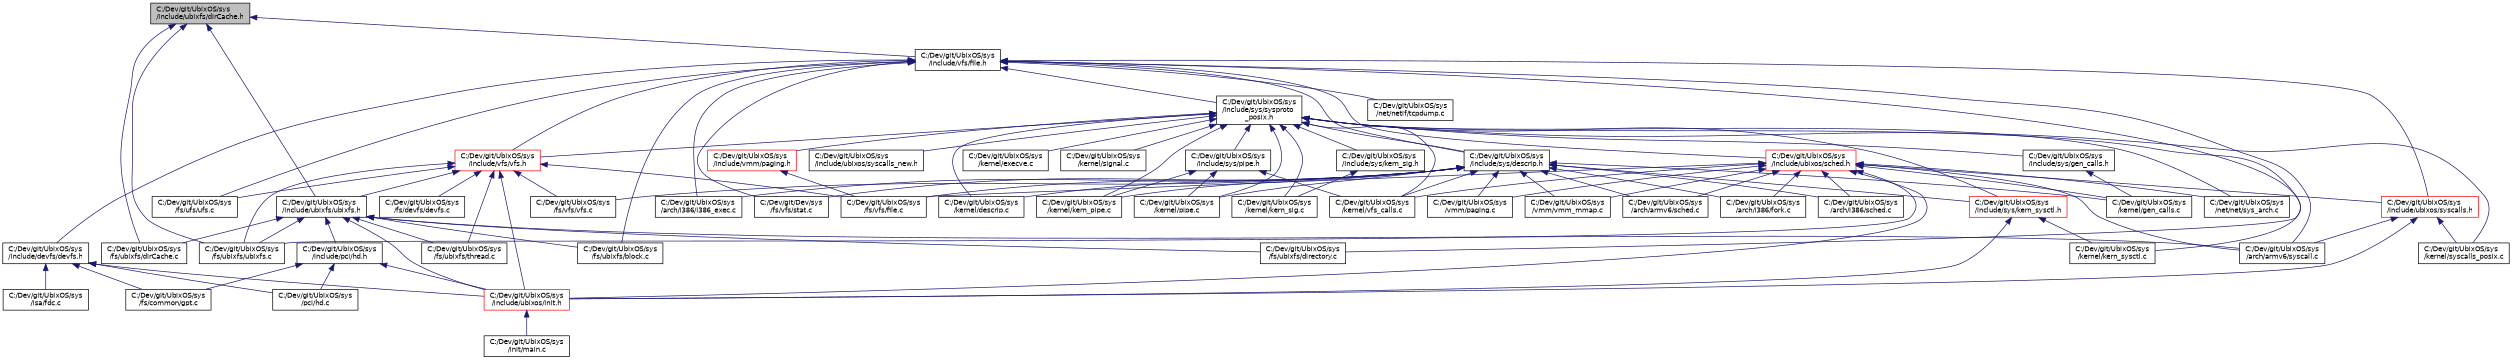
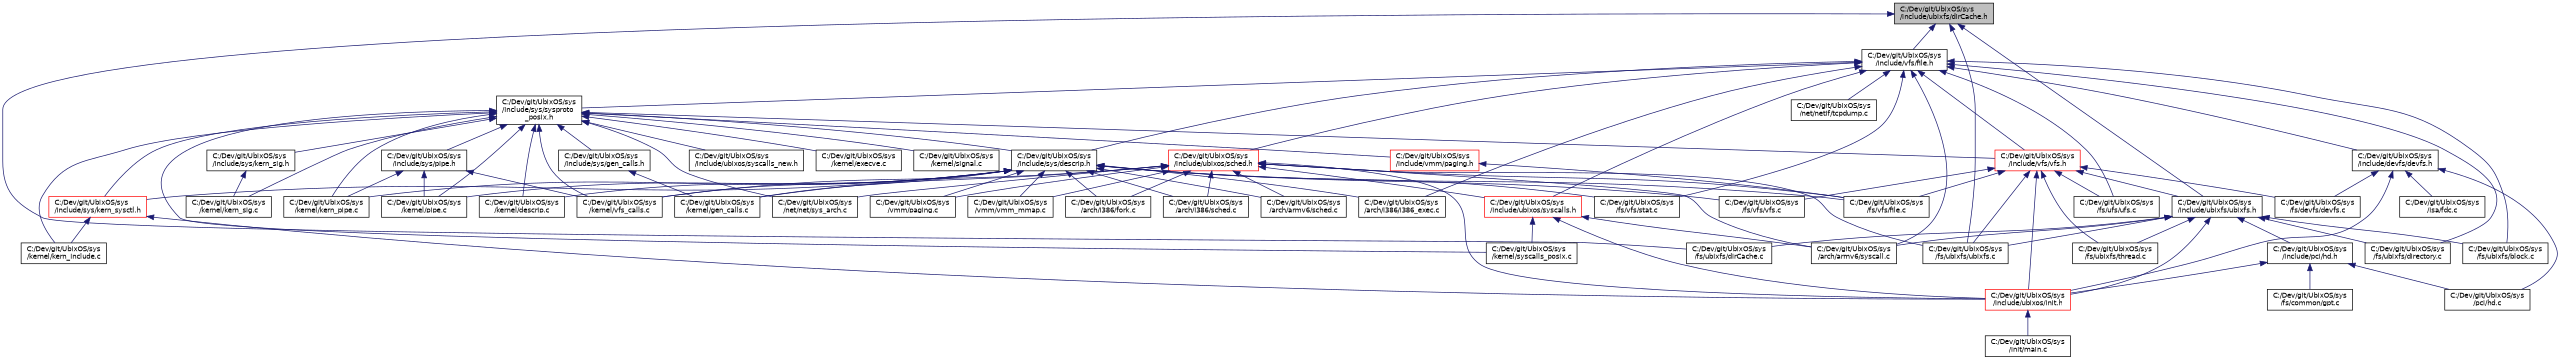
(791, 207) -> (1637, 207)
(2112, 253) -> (64, 253)
(110, 278) -> (2353, 185)
